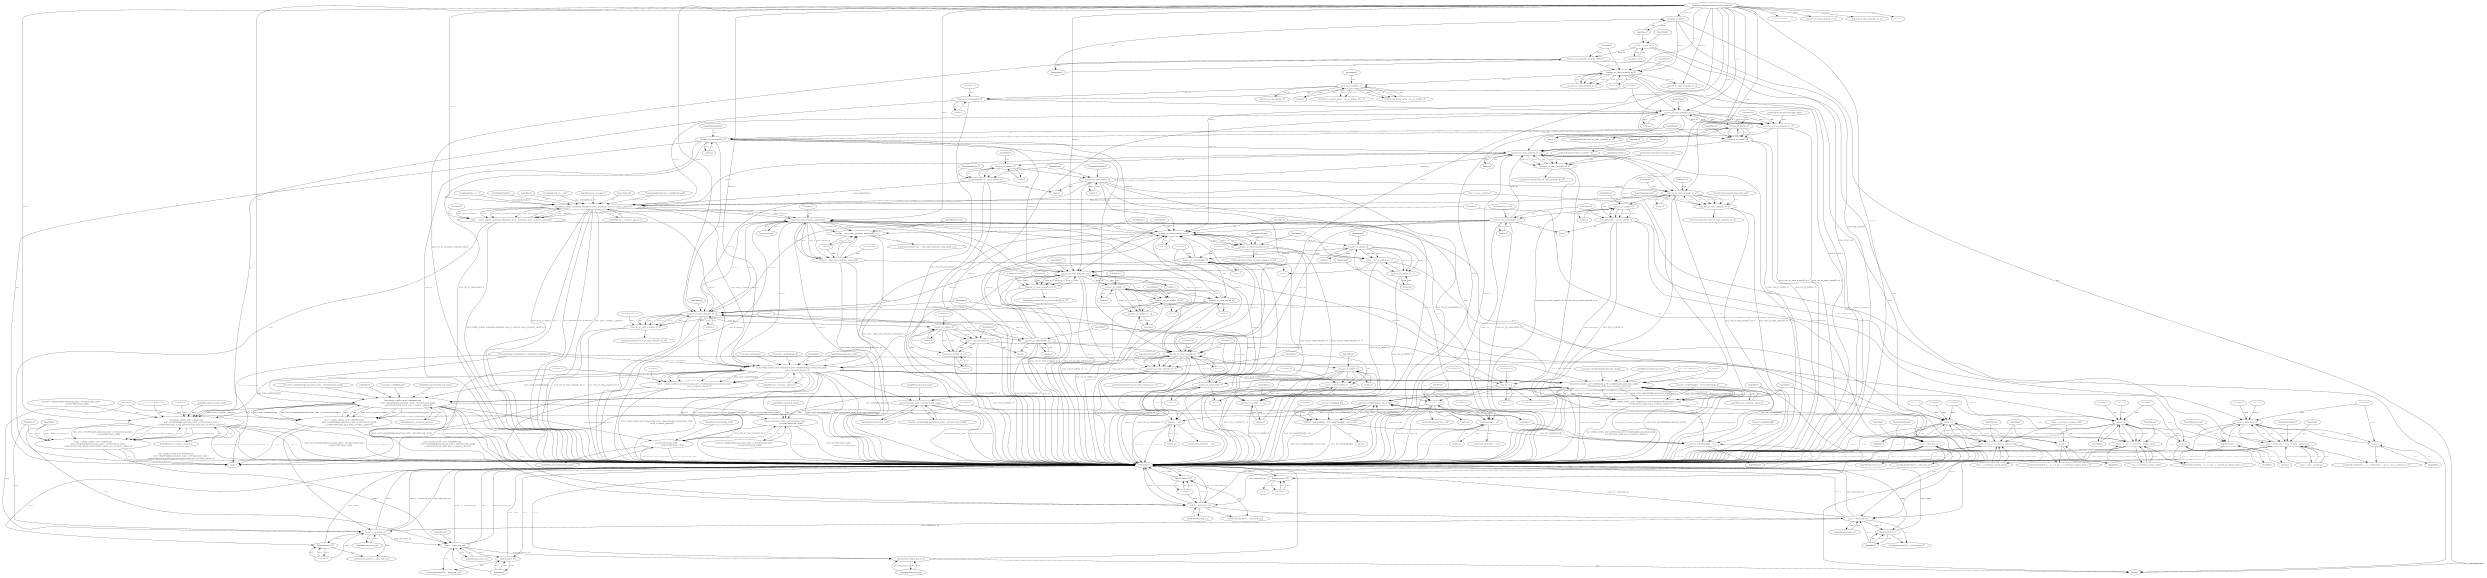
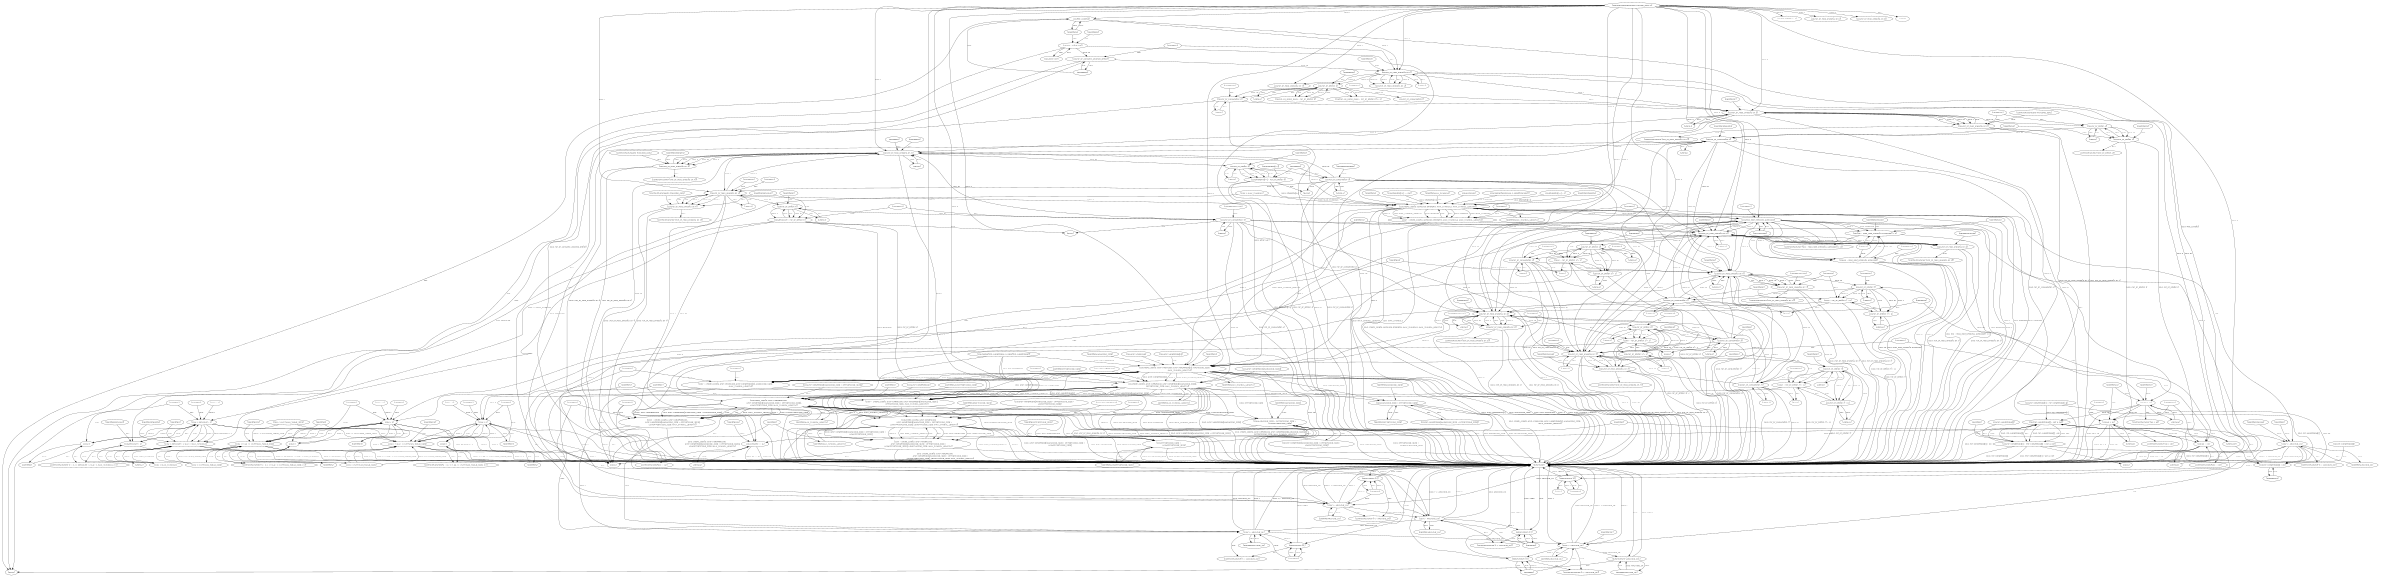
(1427, 463) -> (1387, 433)
